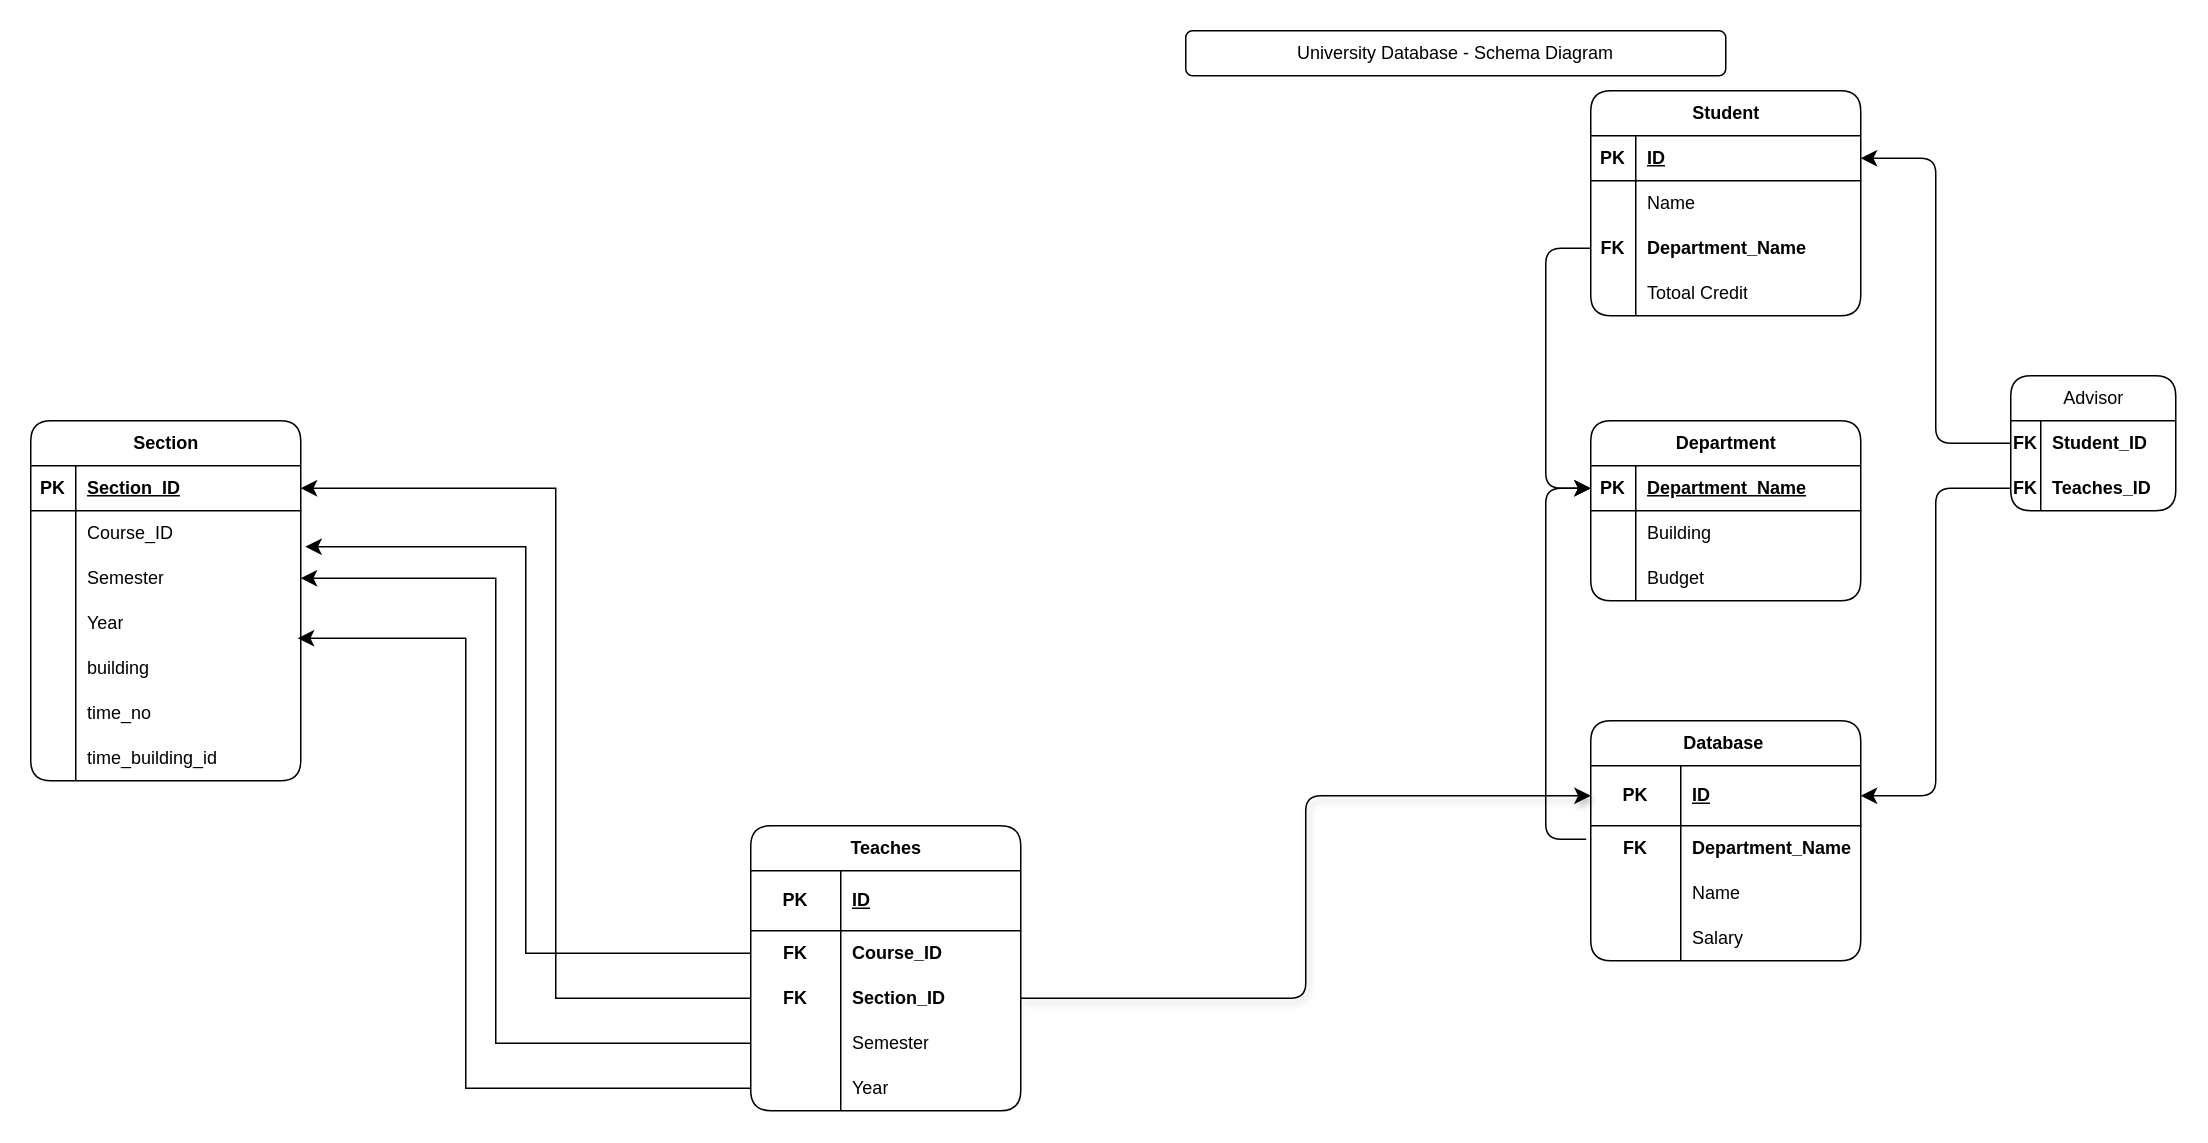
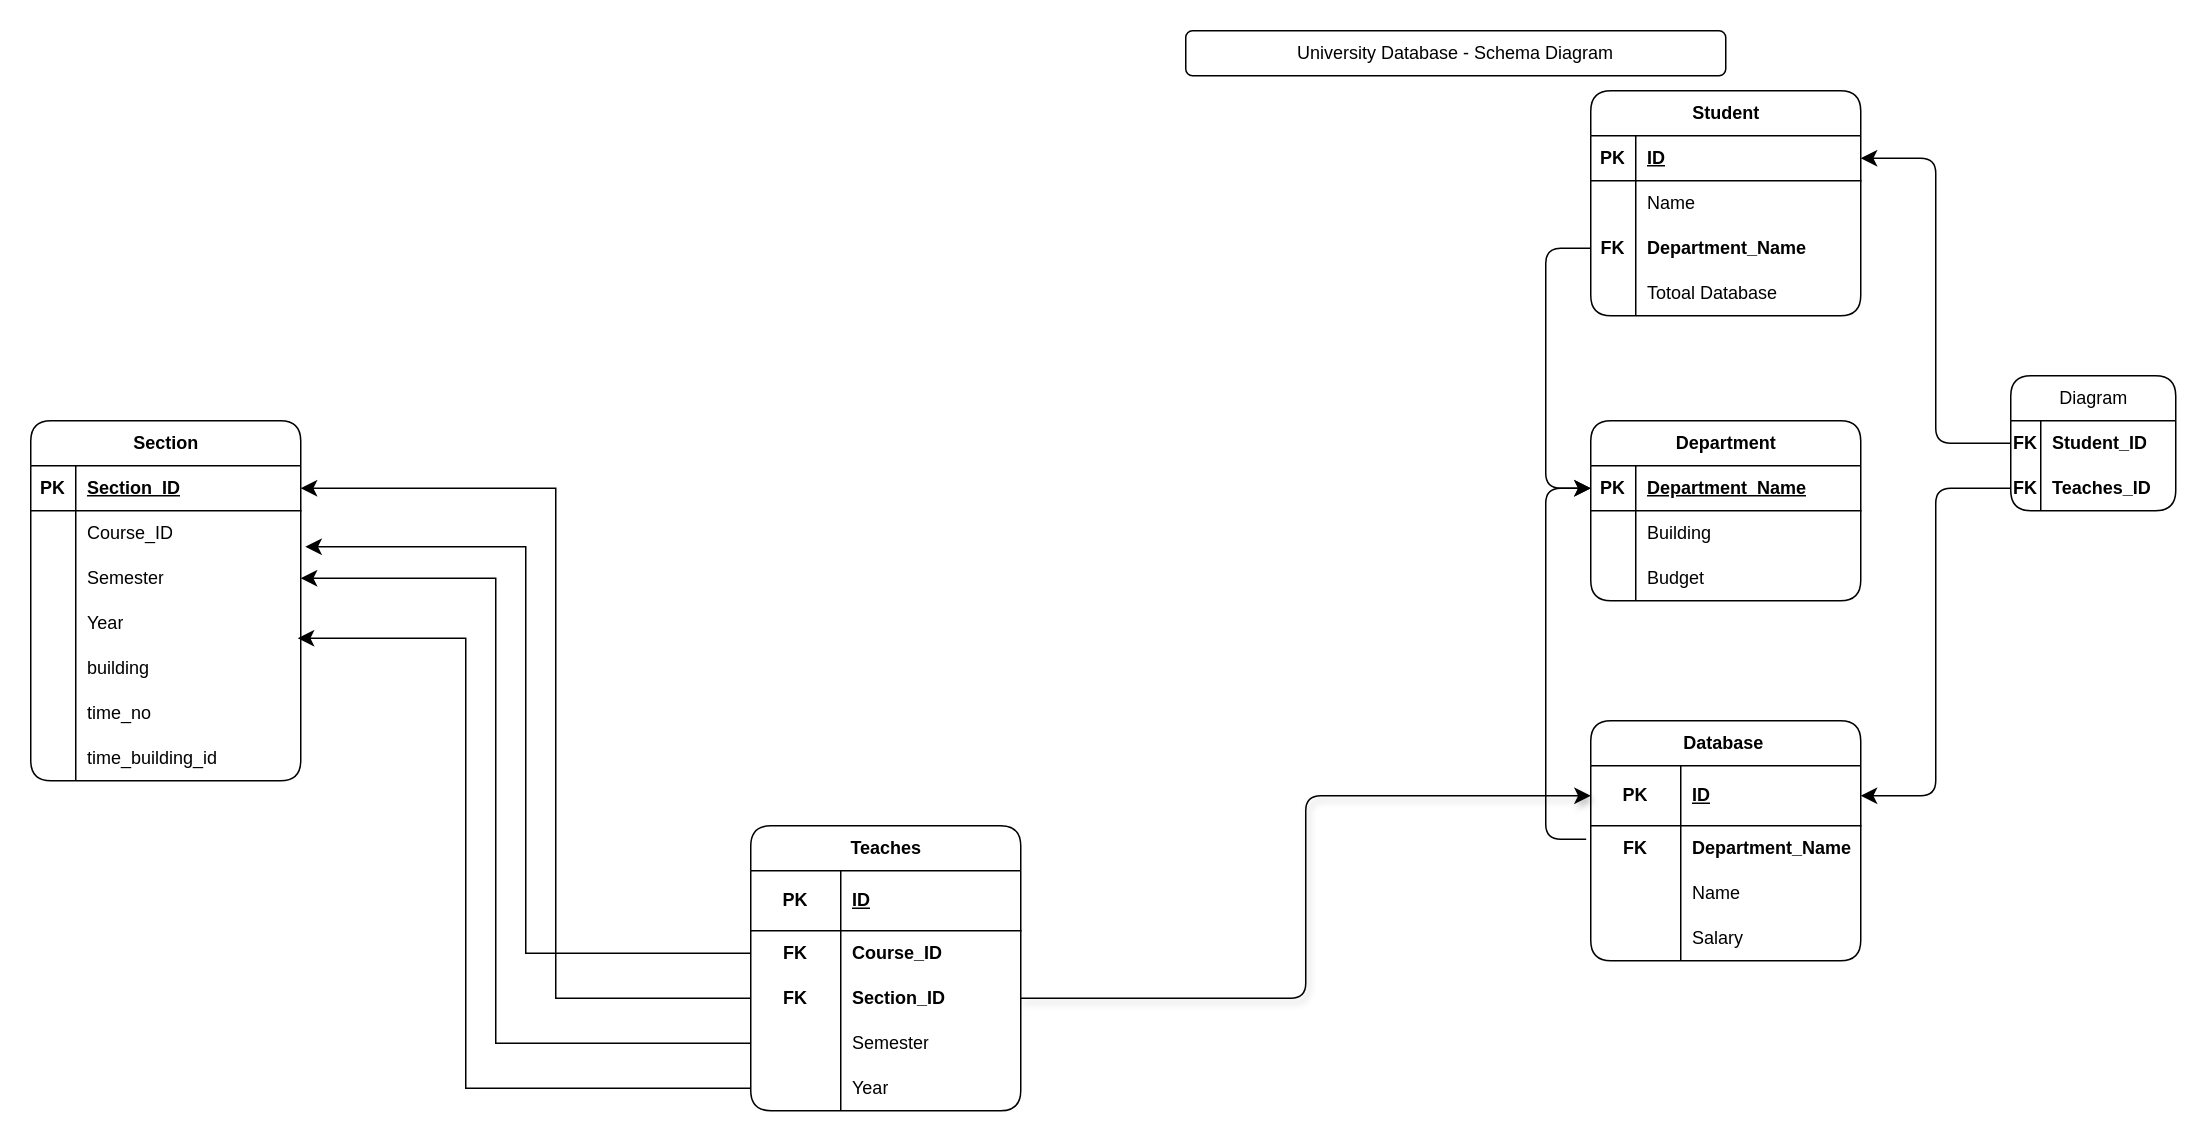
(1706, 293) -> (1719, 293)
(2094, 398) -> (2094, 398)
